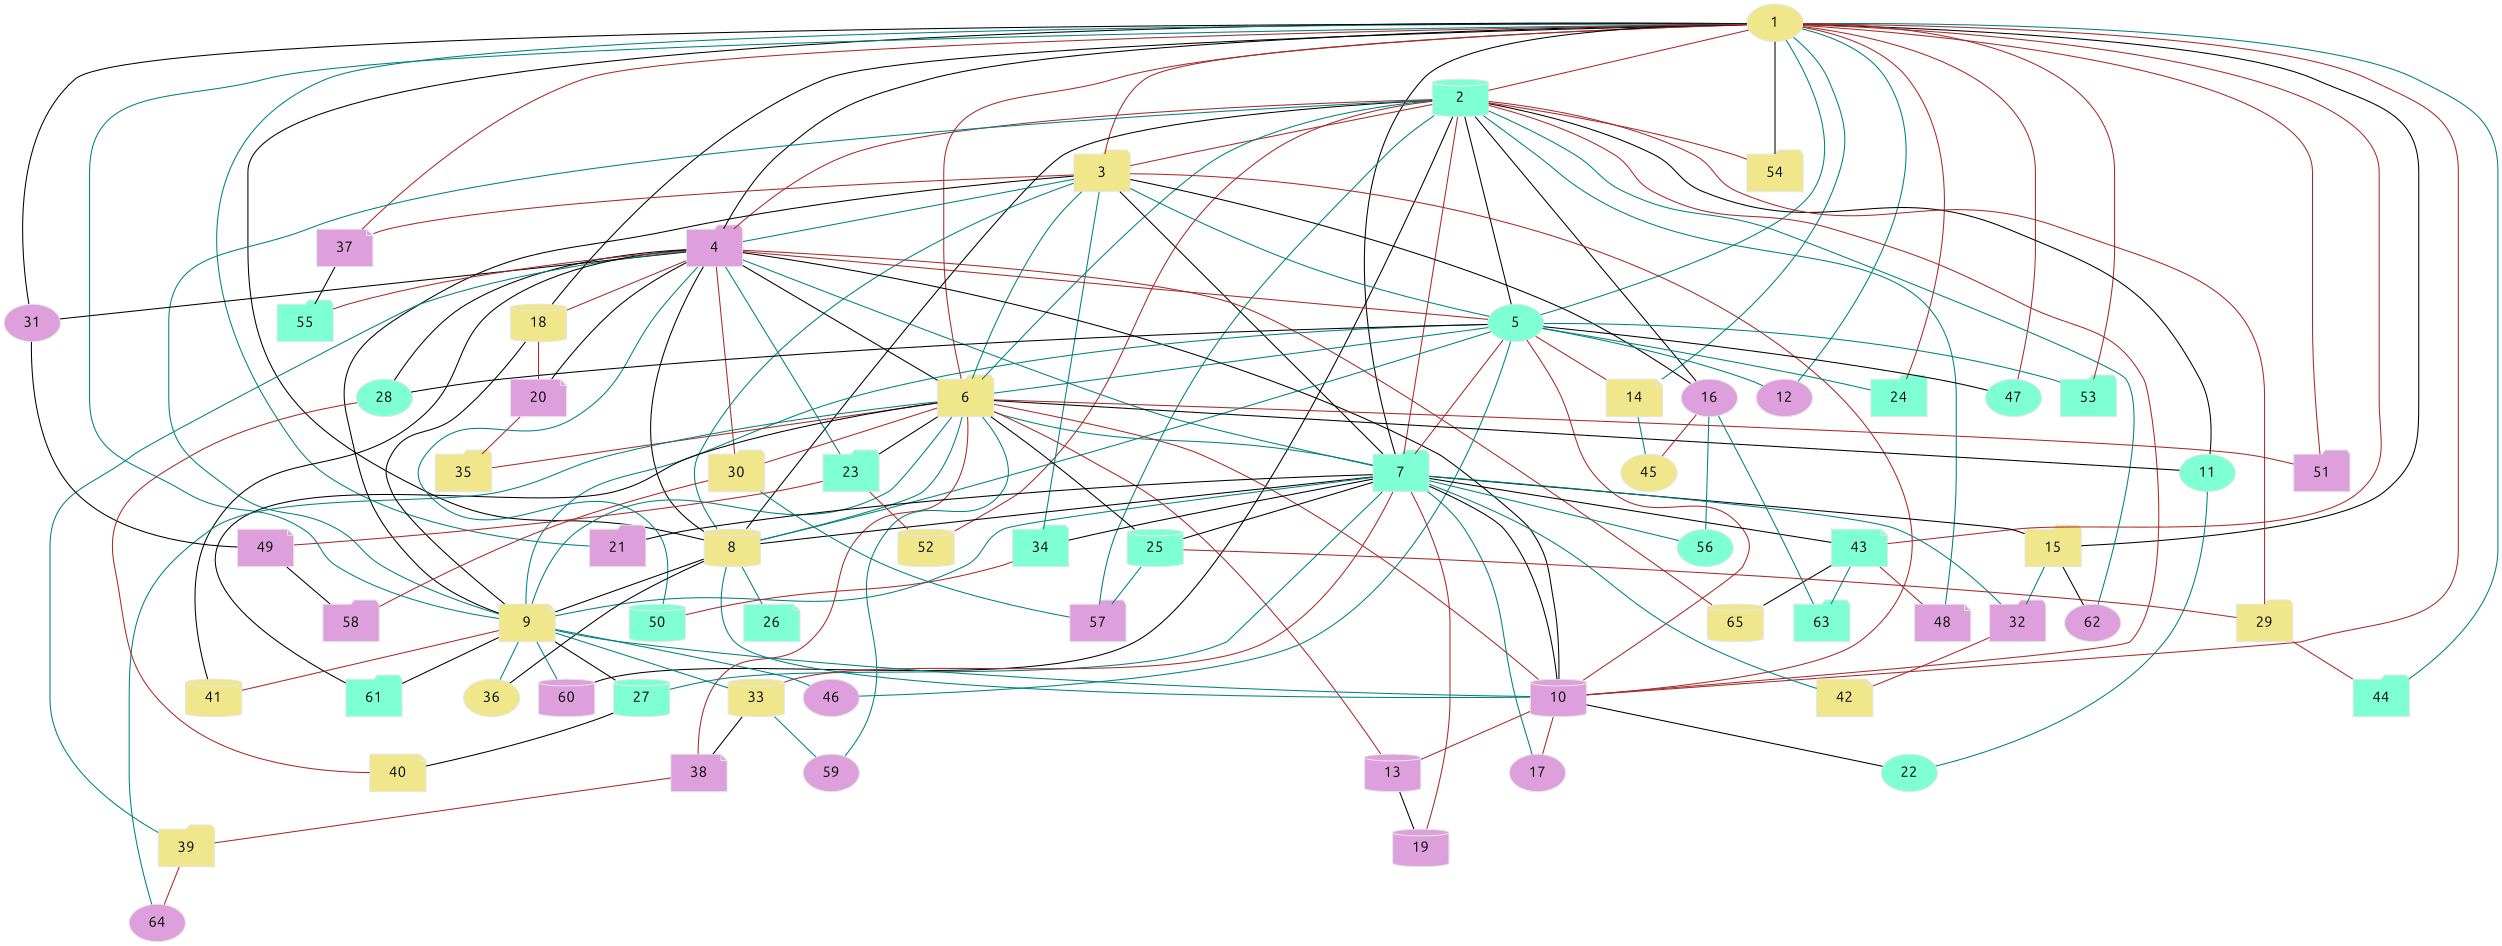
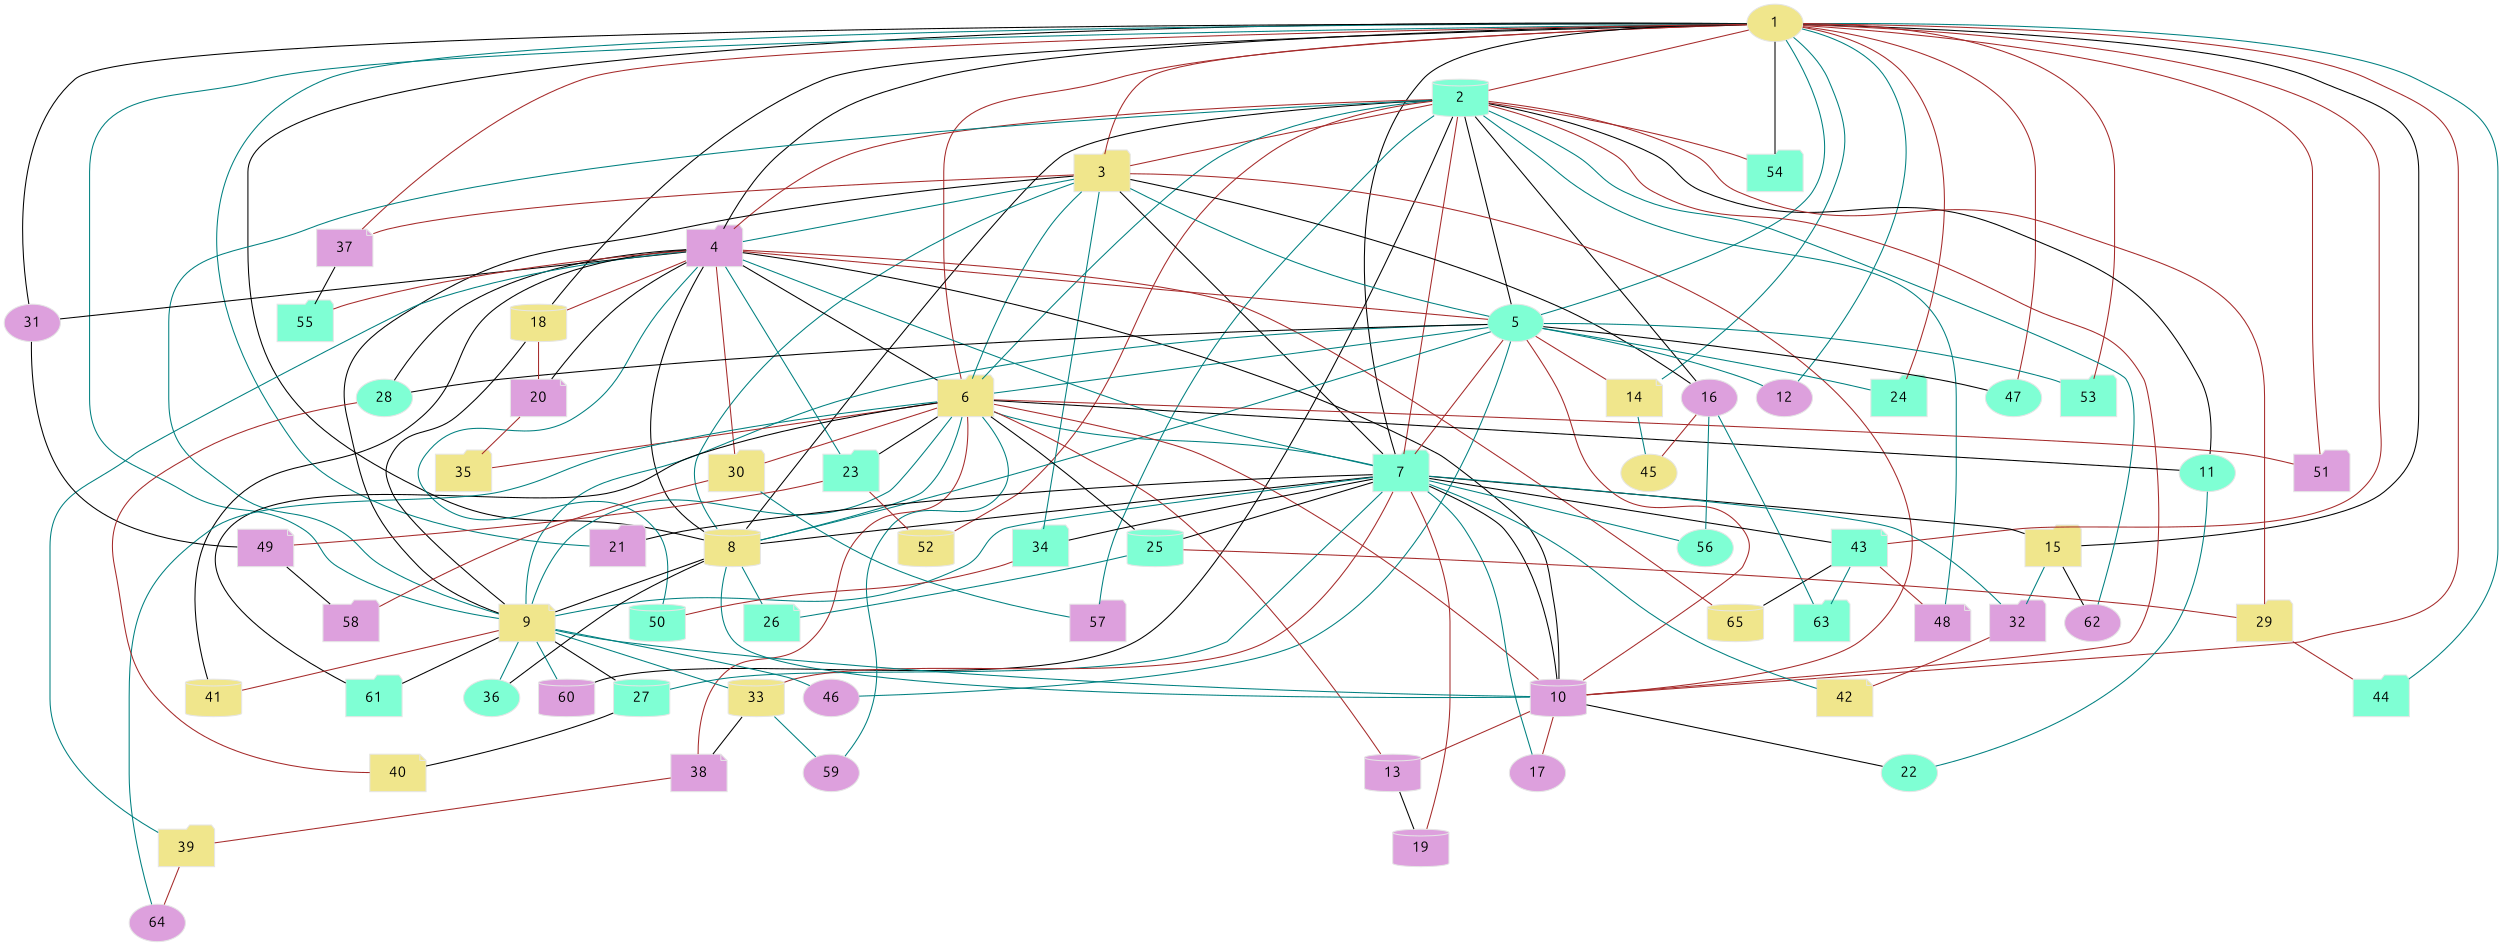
(1775, 173) -> (1775, 173)
(1126, 586) -> (972, 587)
(492, 698) -> (492, 698)
